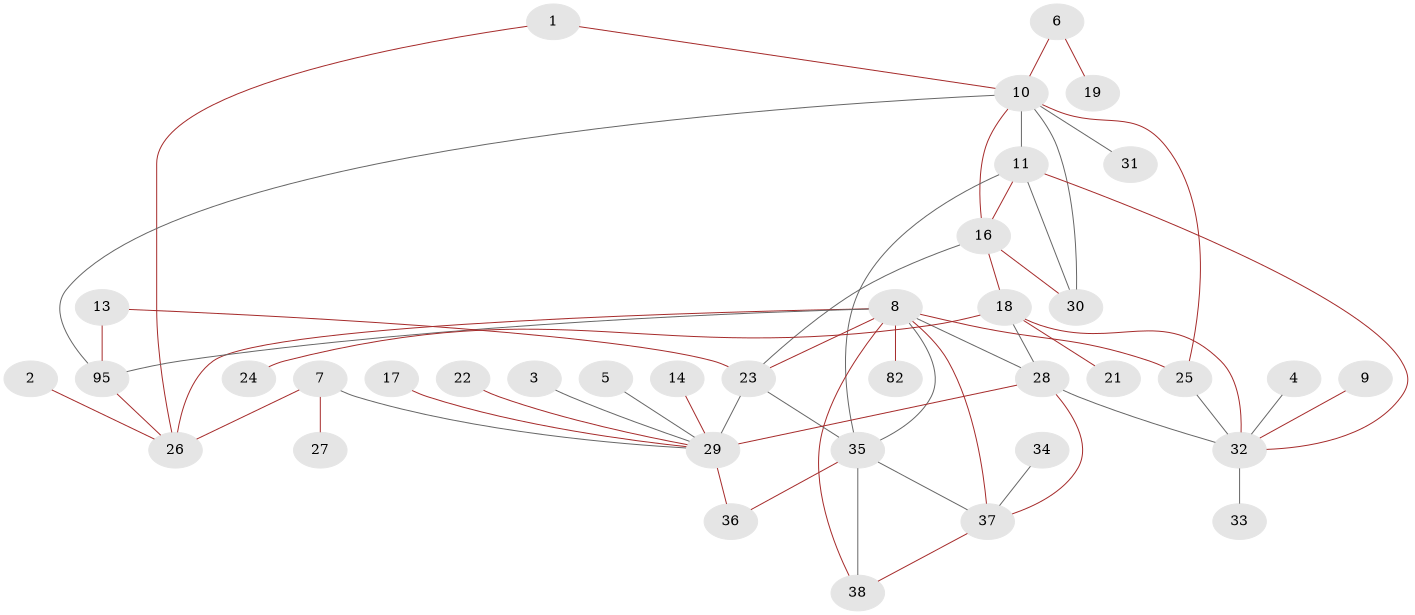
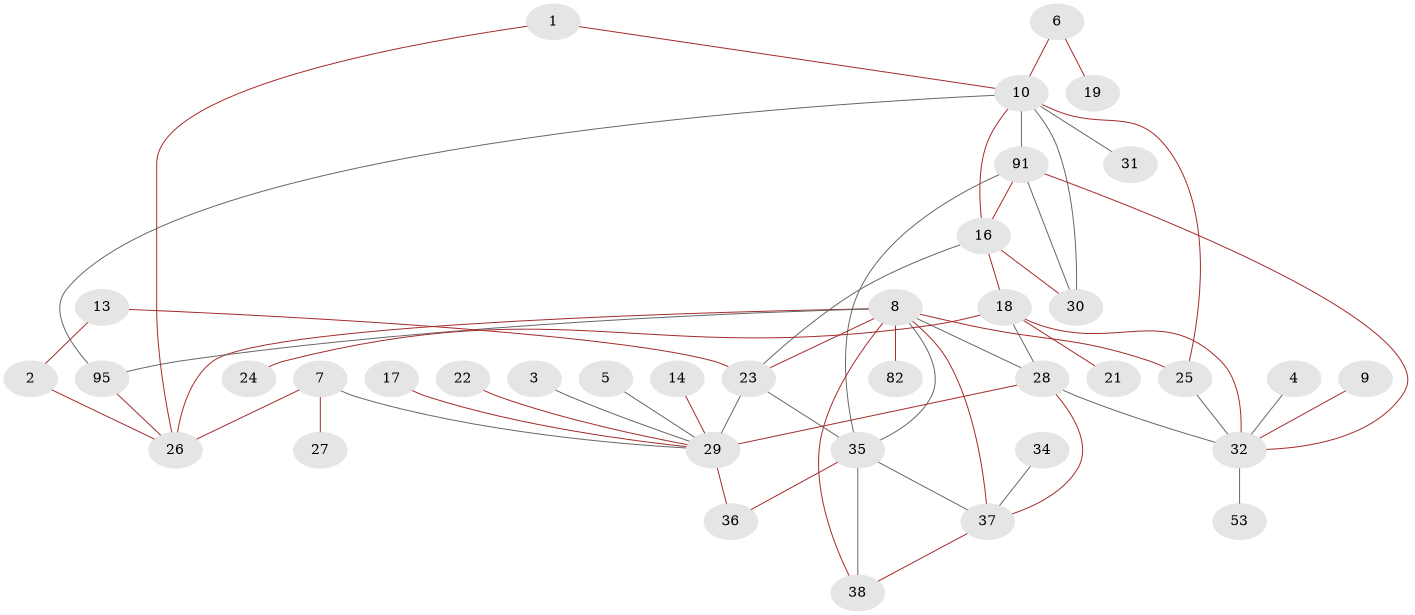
(1021, 165) -> (1021, 165)
(102, 343) -> (65, 344)
(1240, 522) -> (1240, 522)
